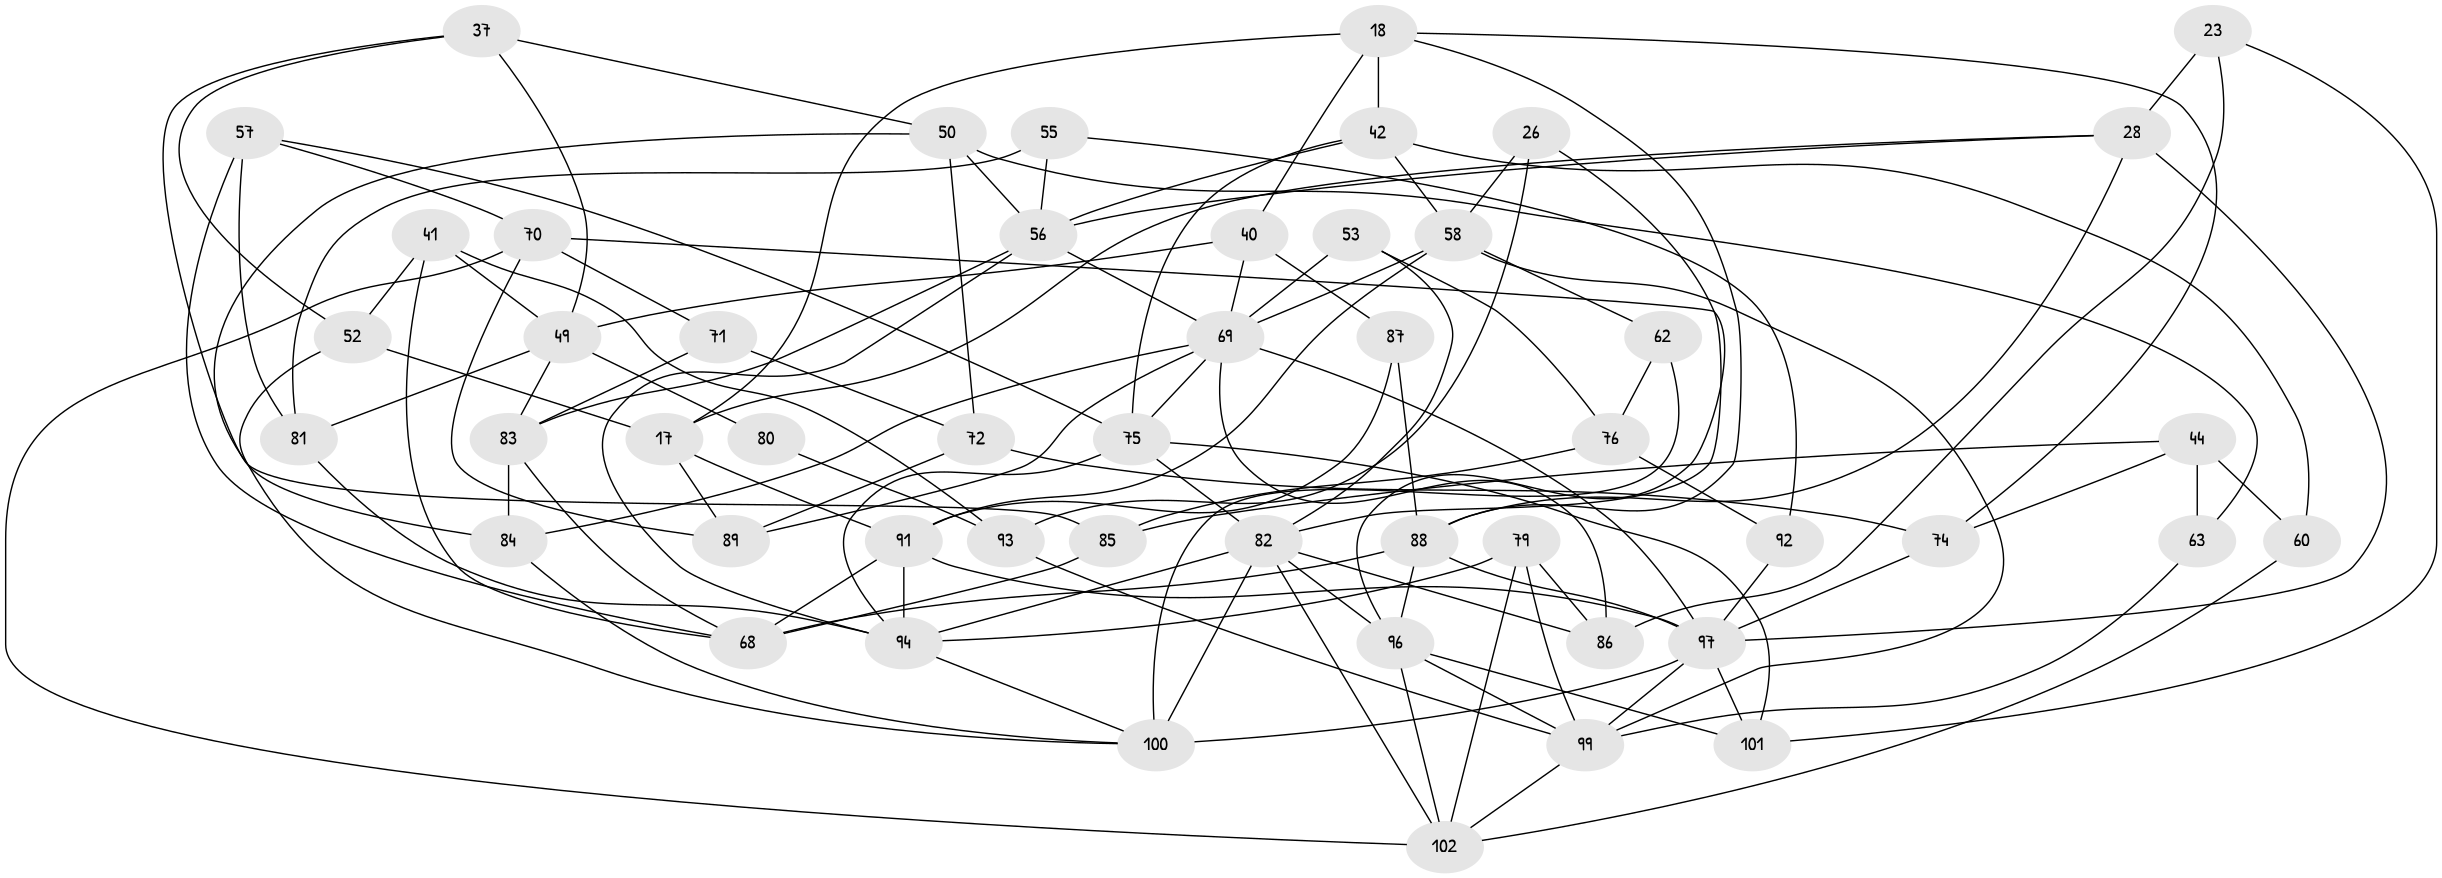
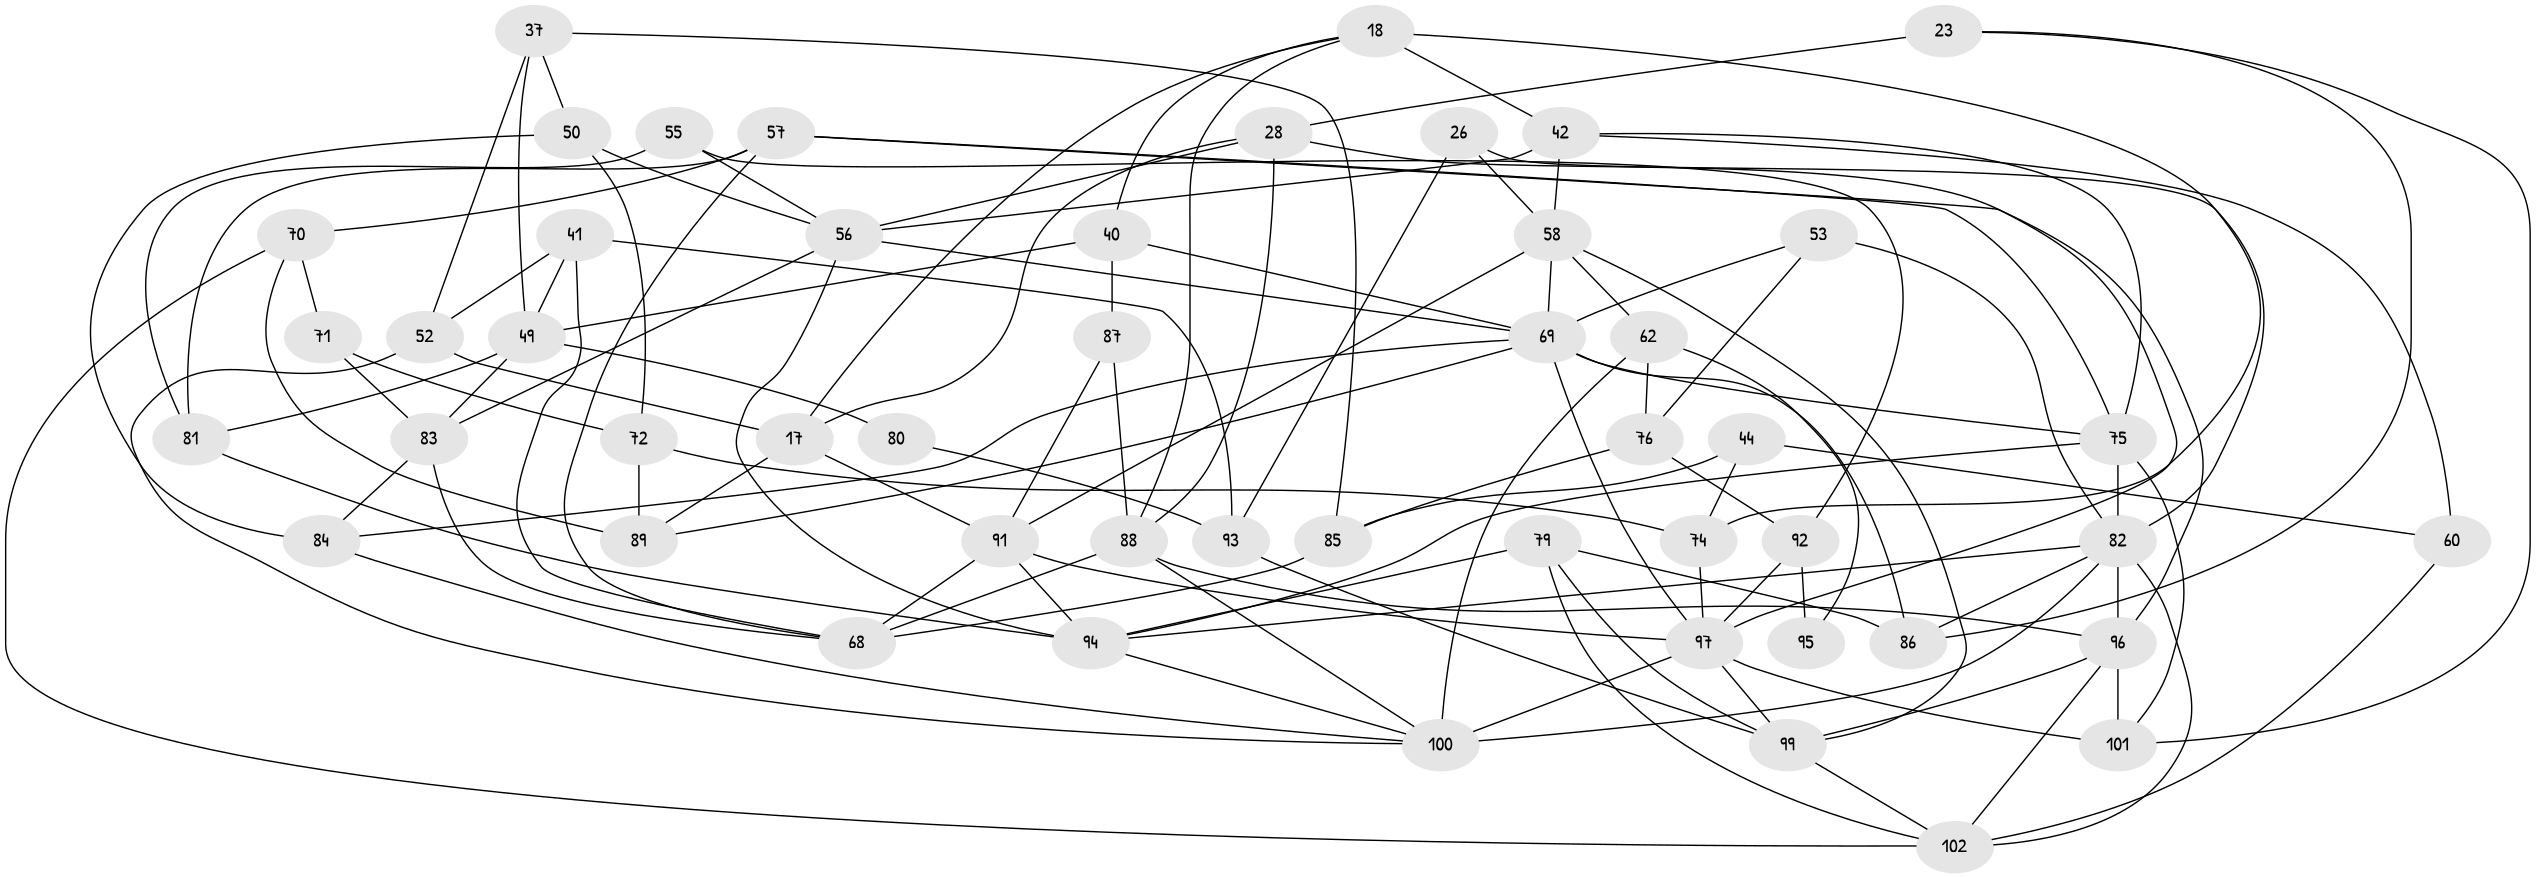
(1407, 287) -> (1961, 206)
(2197, 541) -> none
(1563, 592) -> (1285, 643)
none -> (1806, 643)
